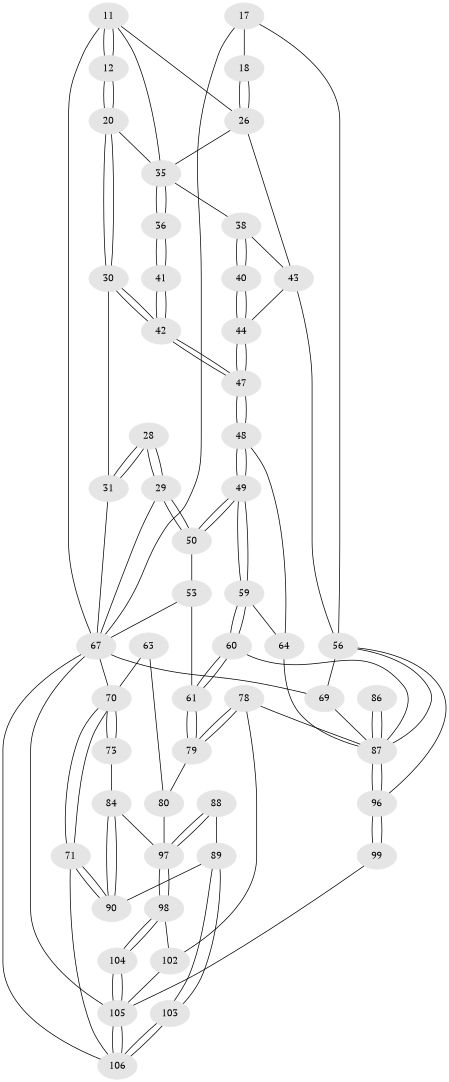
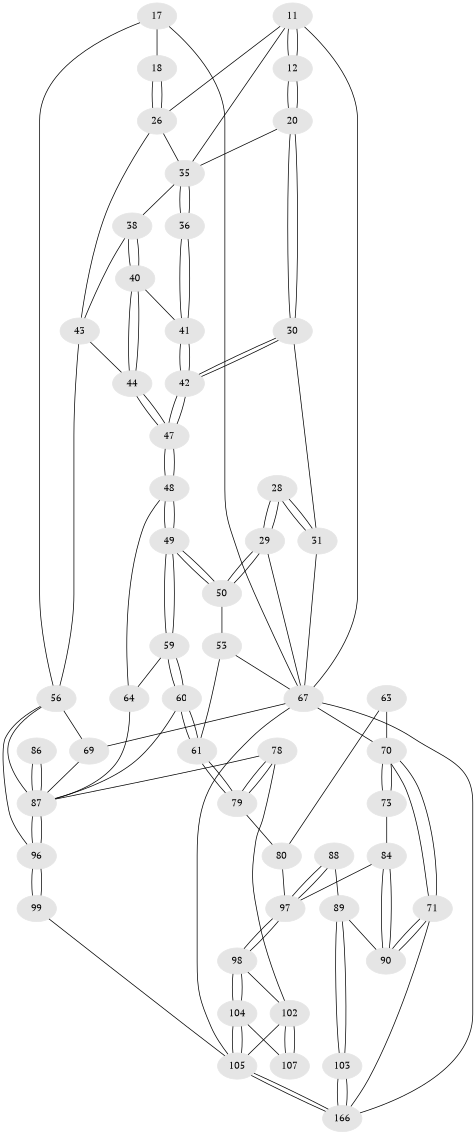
none -> (160, 305)
(117, 1066) -> (342, 1119)
none -> (290, 1066)
